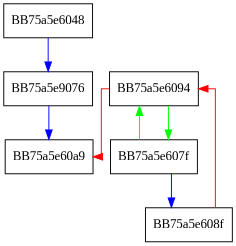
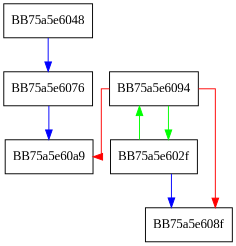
(48, 89) -> (48, 89)
(215, 145) -> (215, 135)
(154, 157) -> (154, 157)
